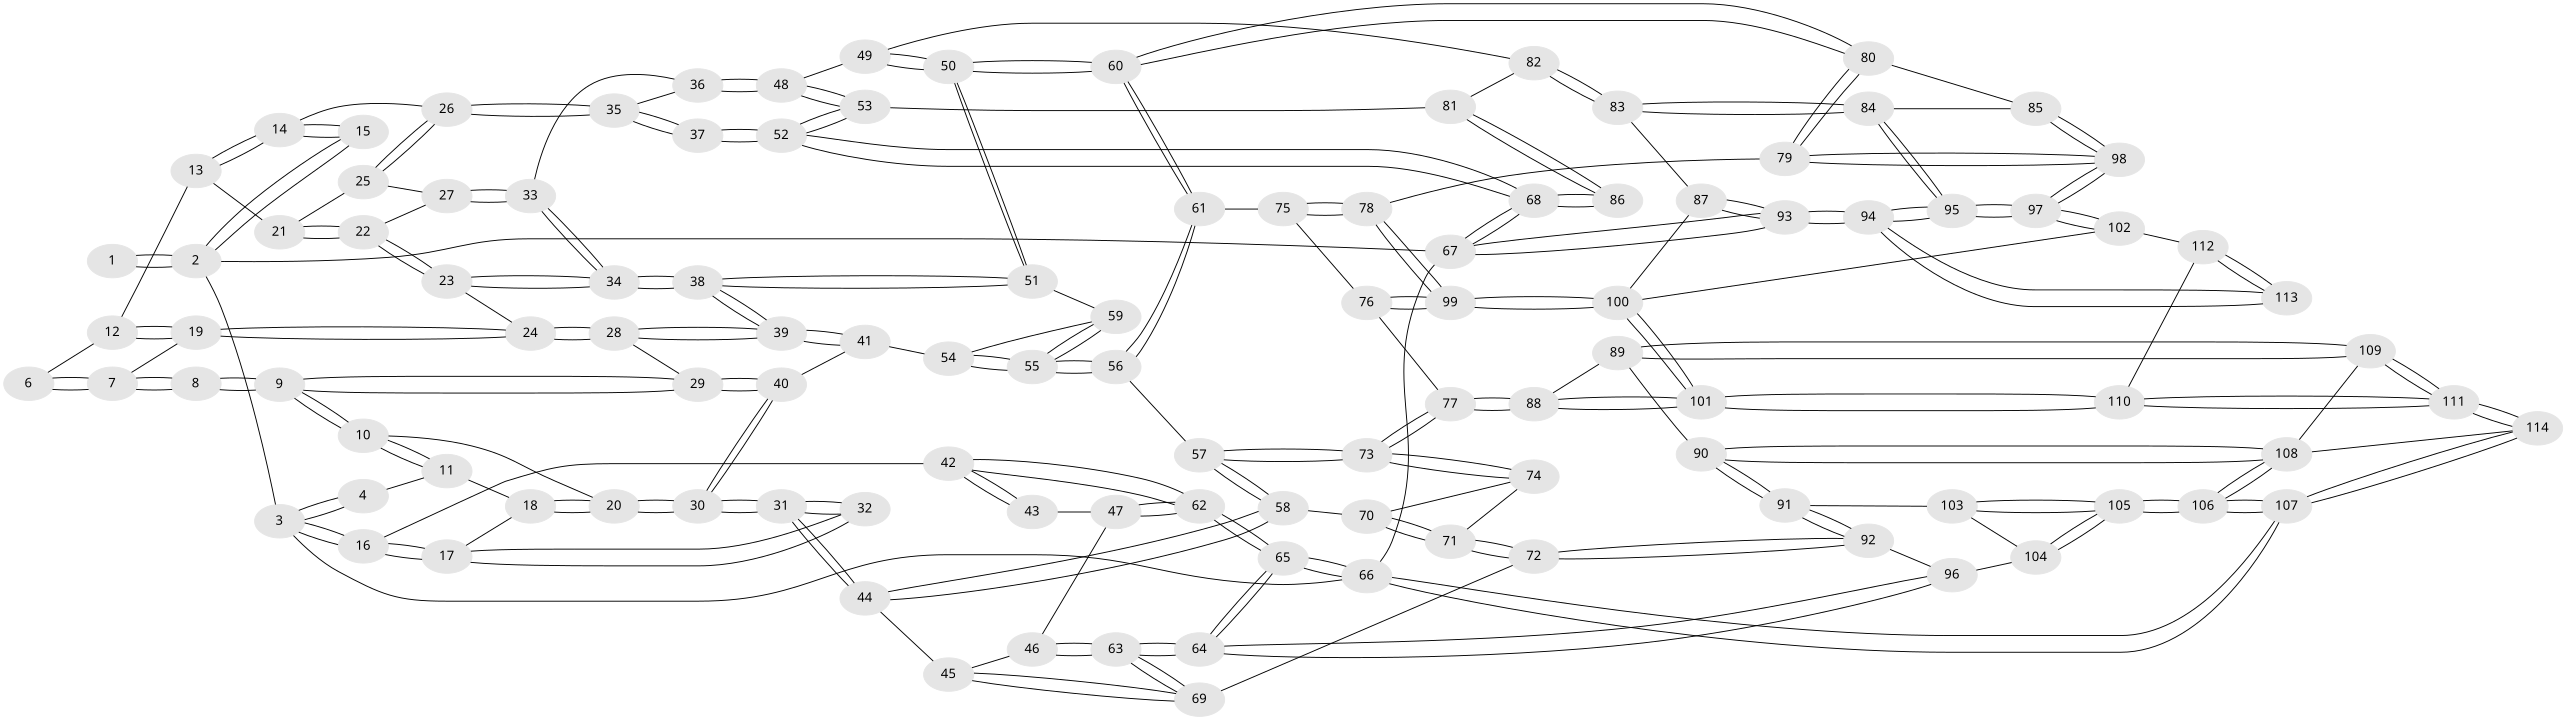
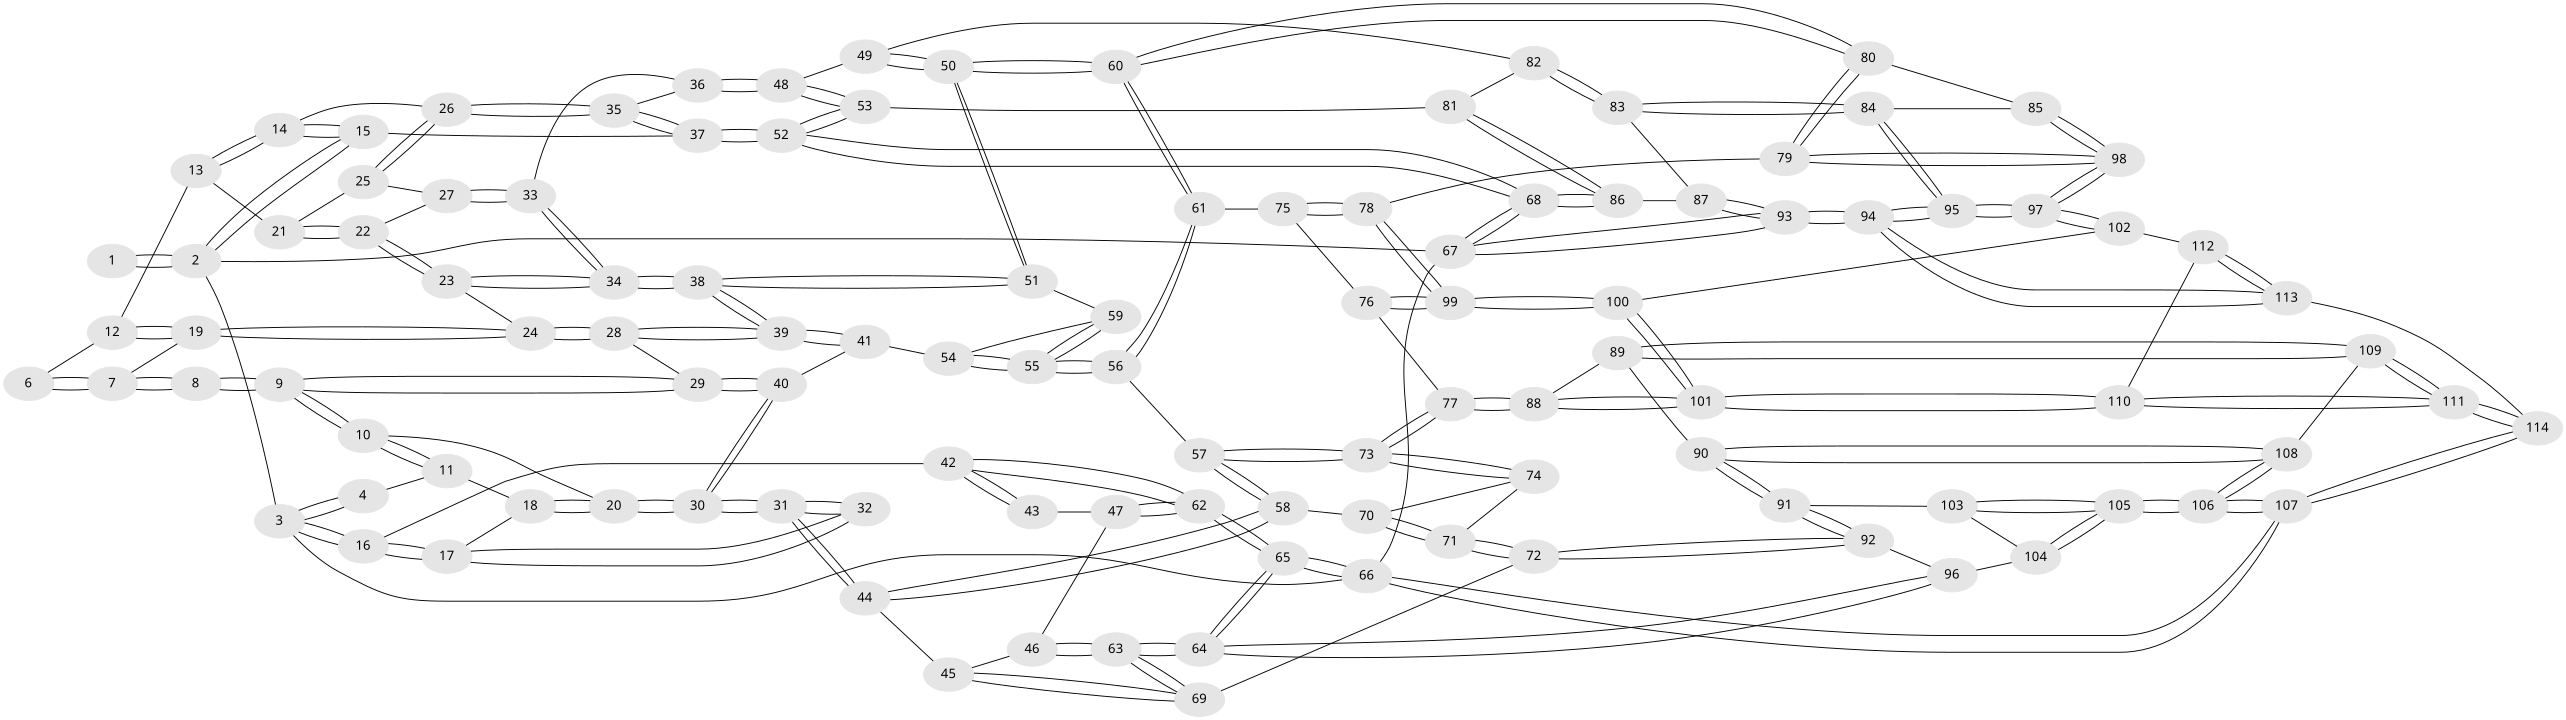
none -> (530, 136)
(1659, 252) -> (1660, 201)
(2412, 441) -> (2426, 341)
